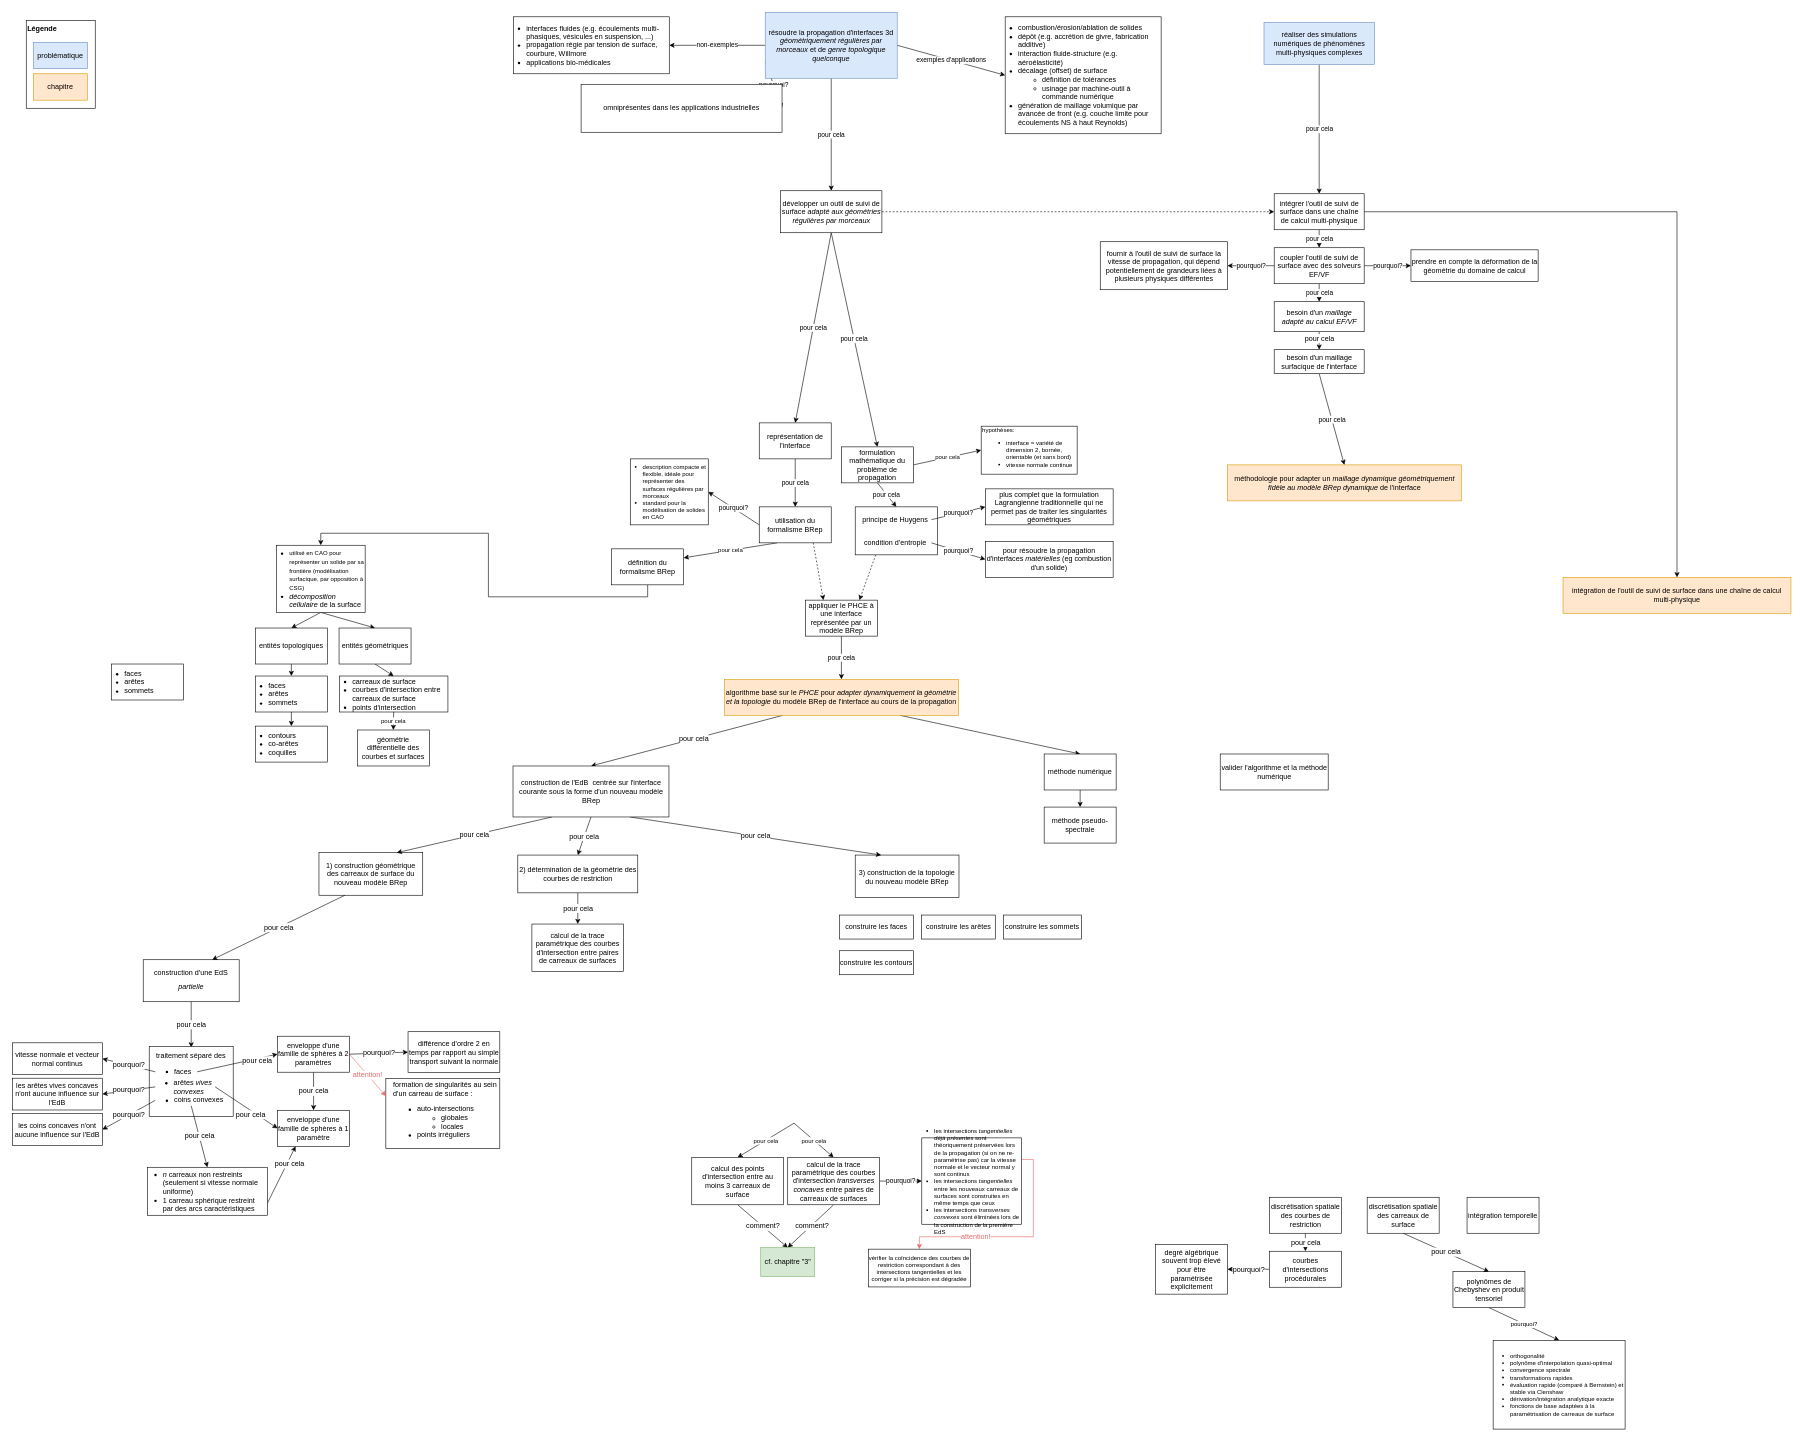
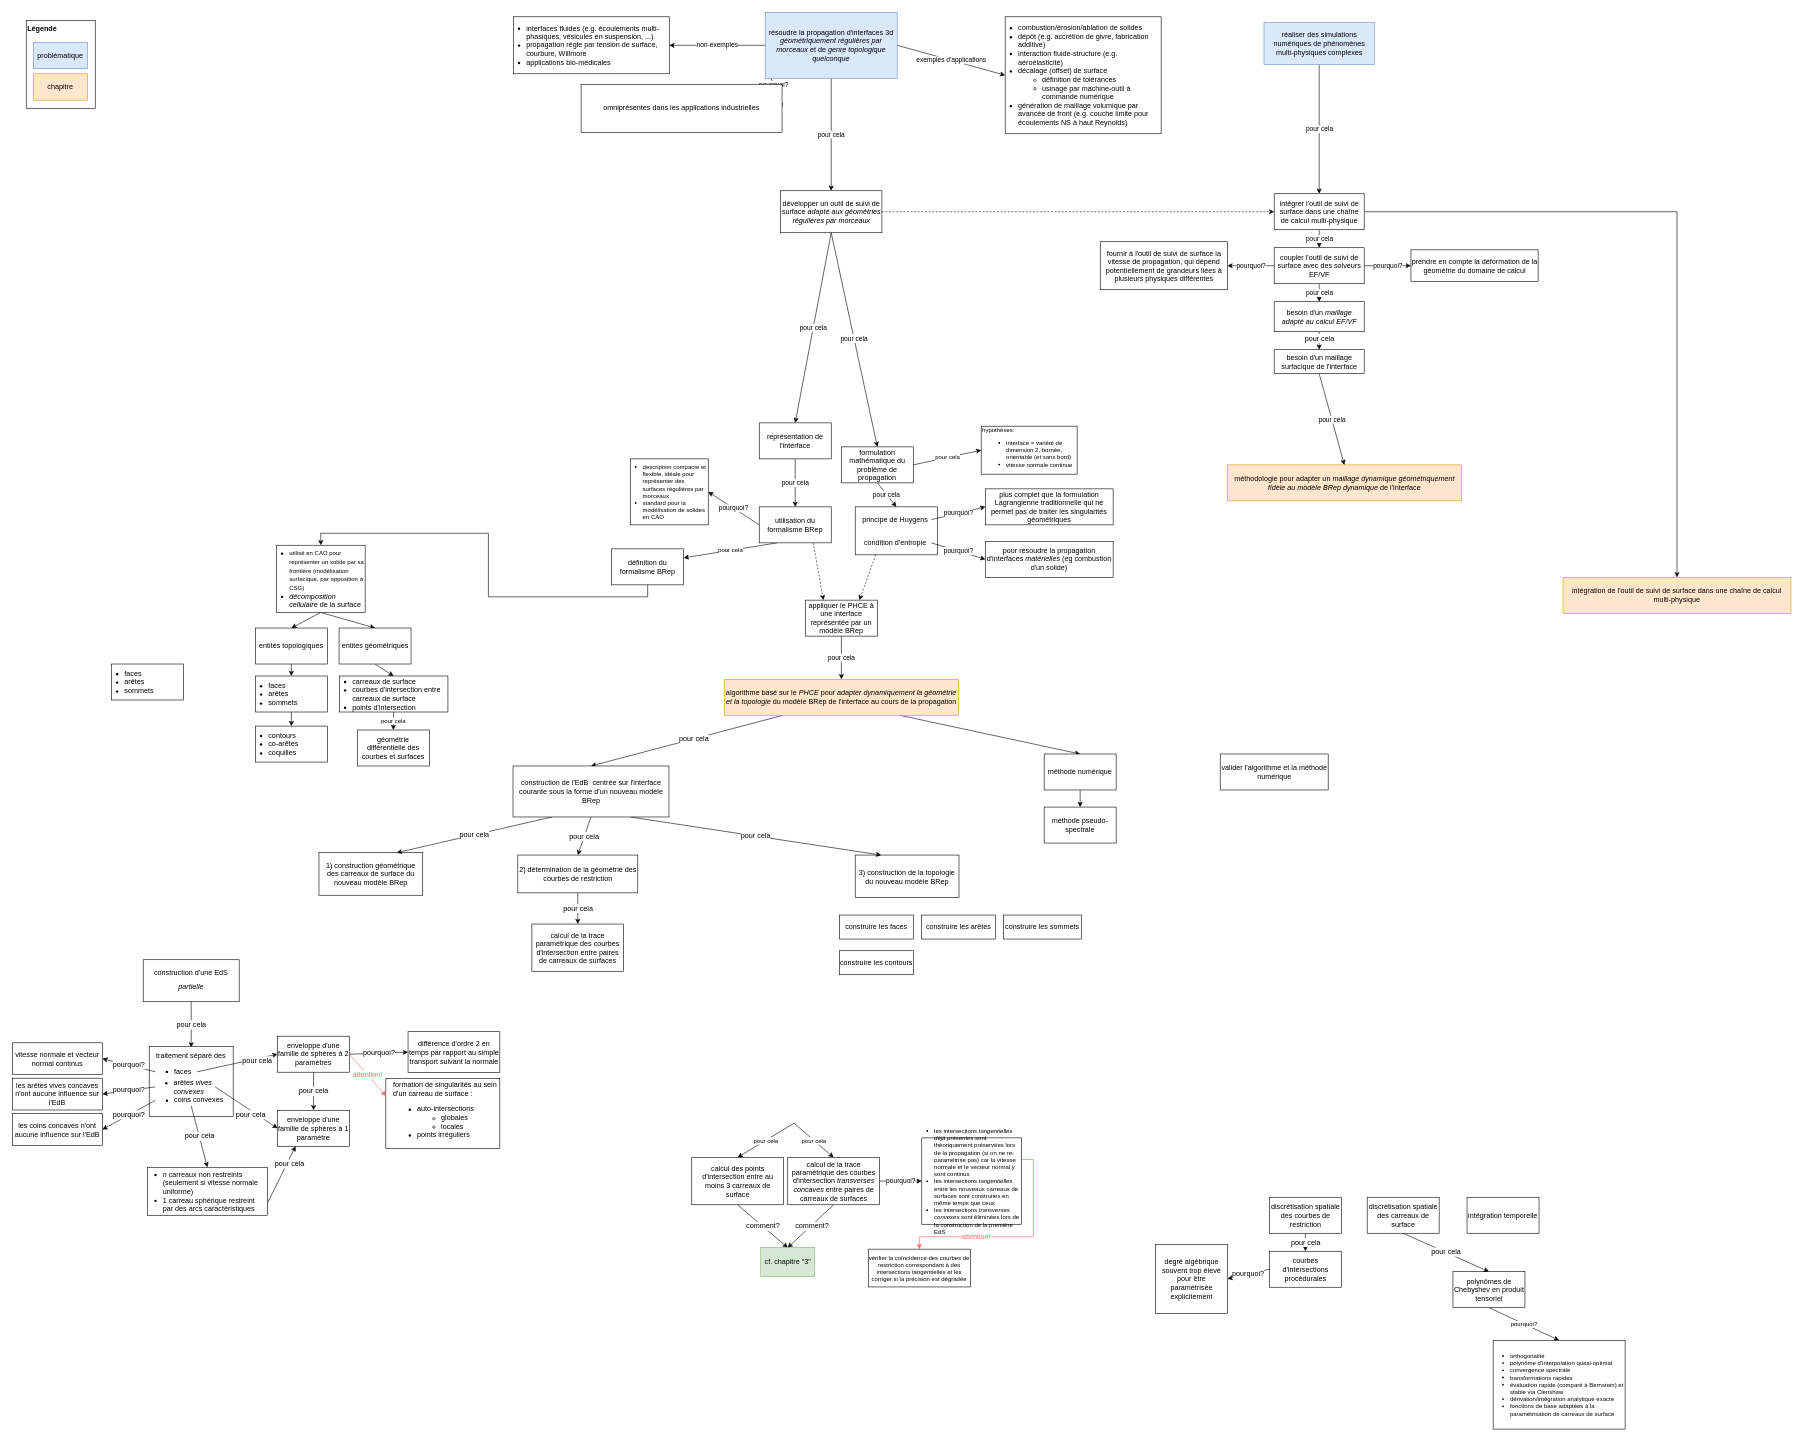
(243, 945) -> none
(1192, 1270) -> (1192, 1279)
